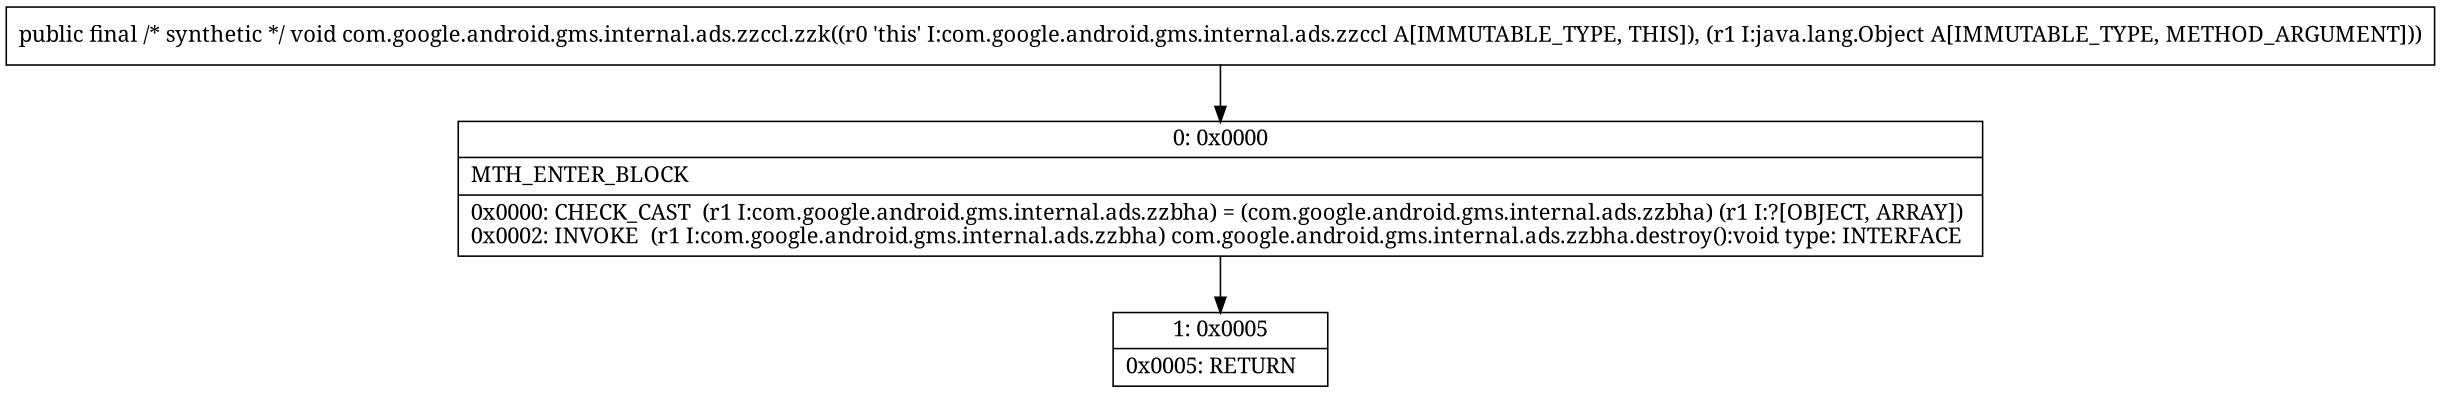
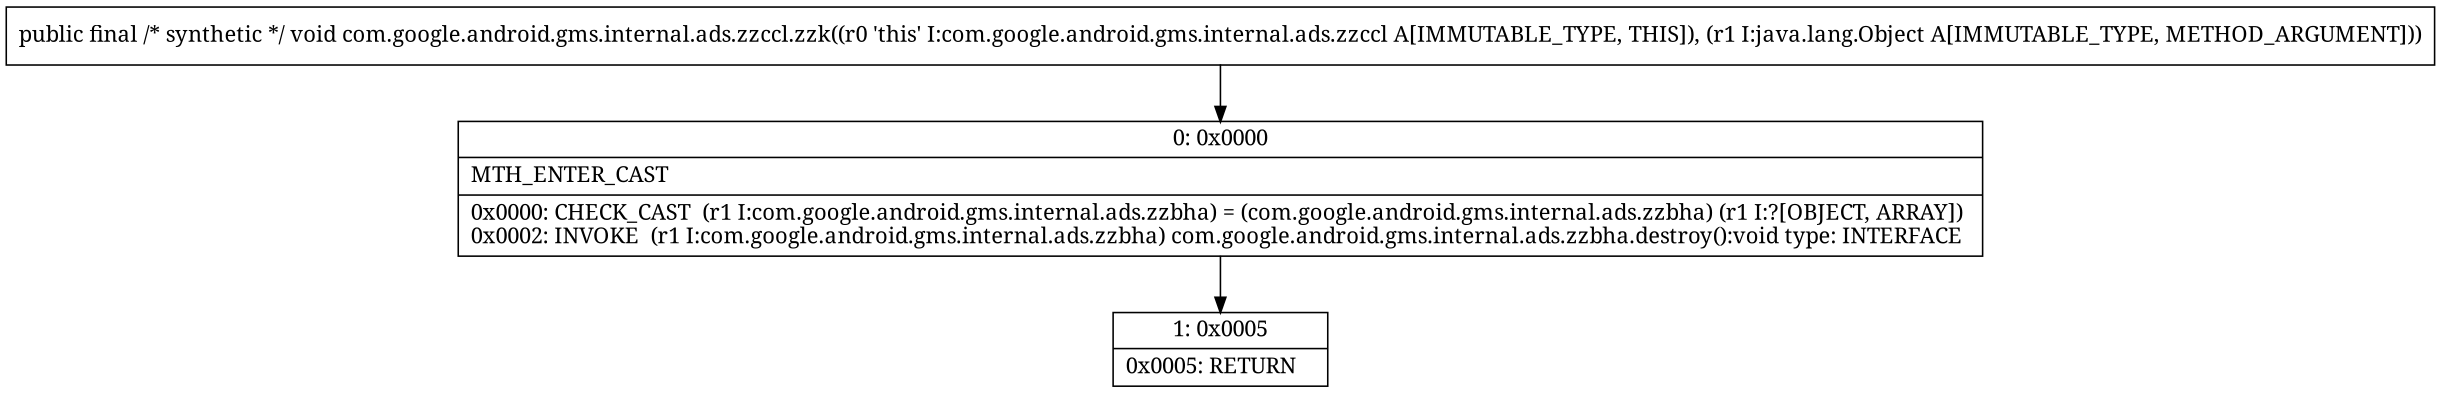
(580, 175) -> (570, 175)
